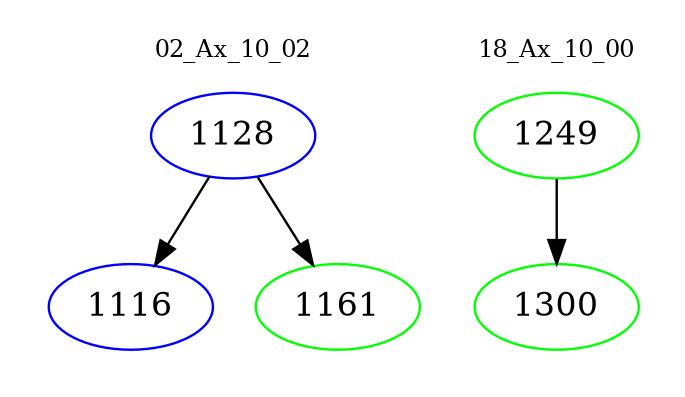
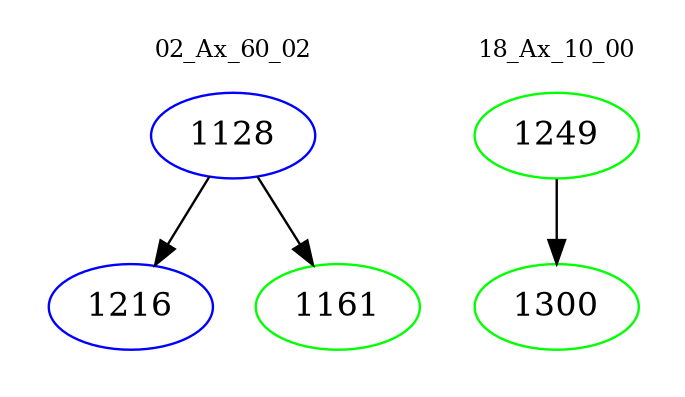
(233, 51) -> (233, 51)
(131, 307) -> (131, 307)
